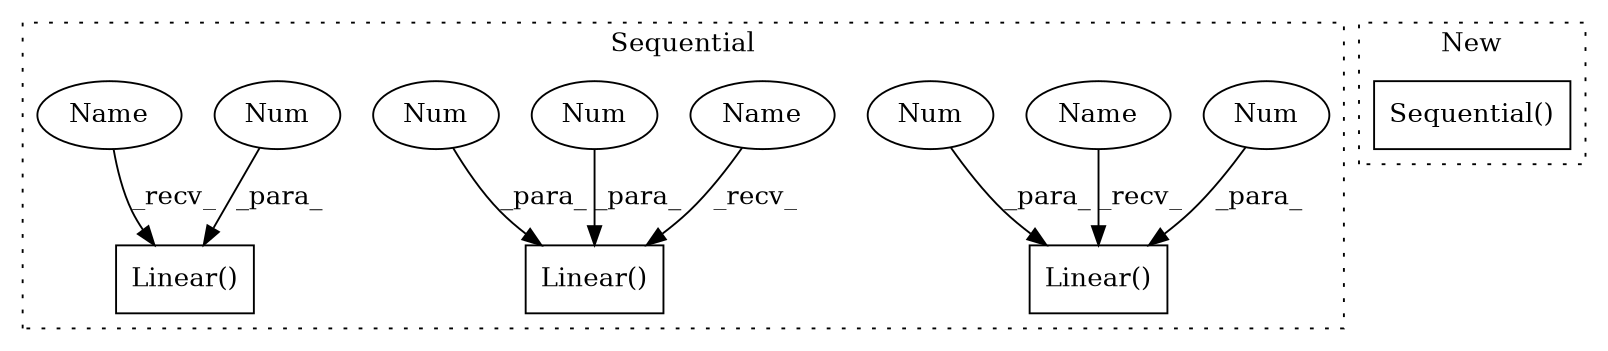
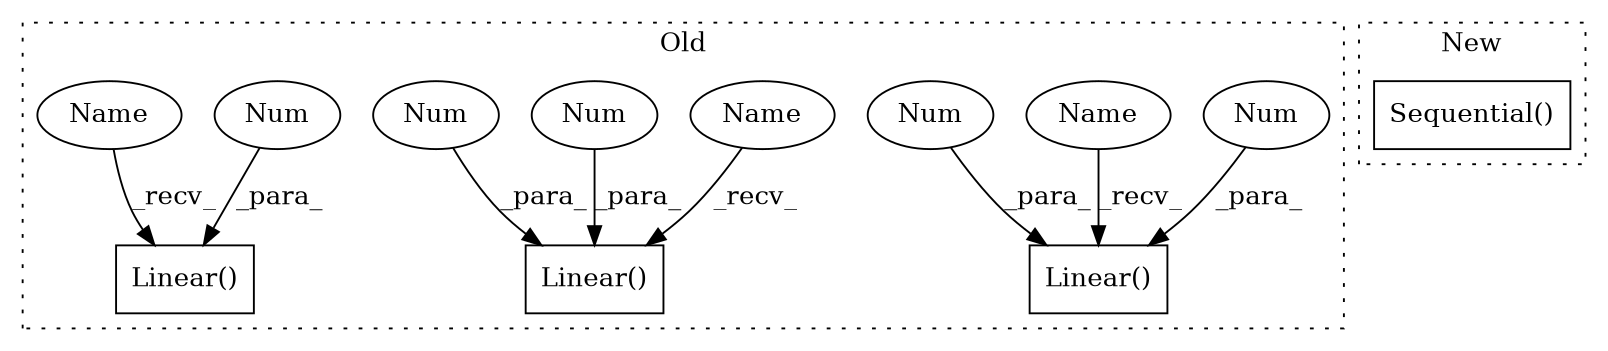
(683, 44) -> (683, 44)
